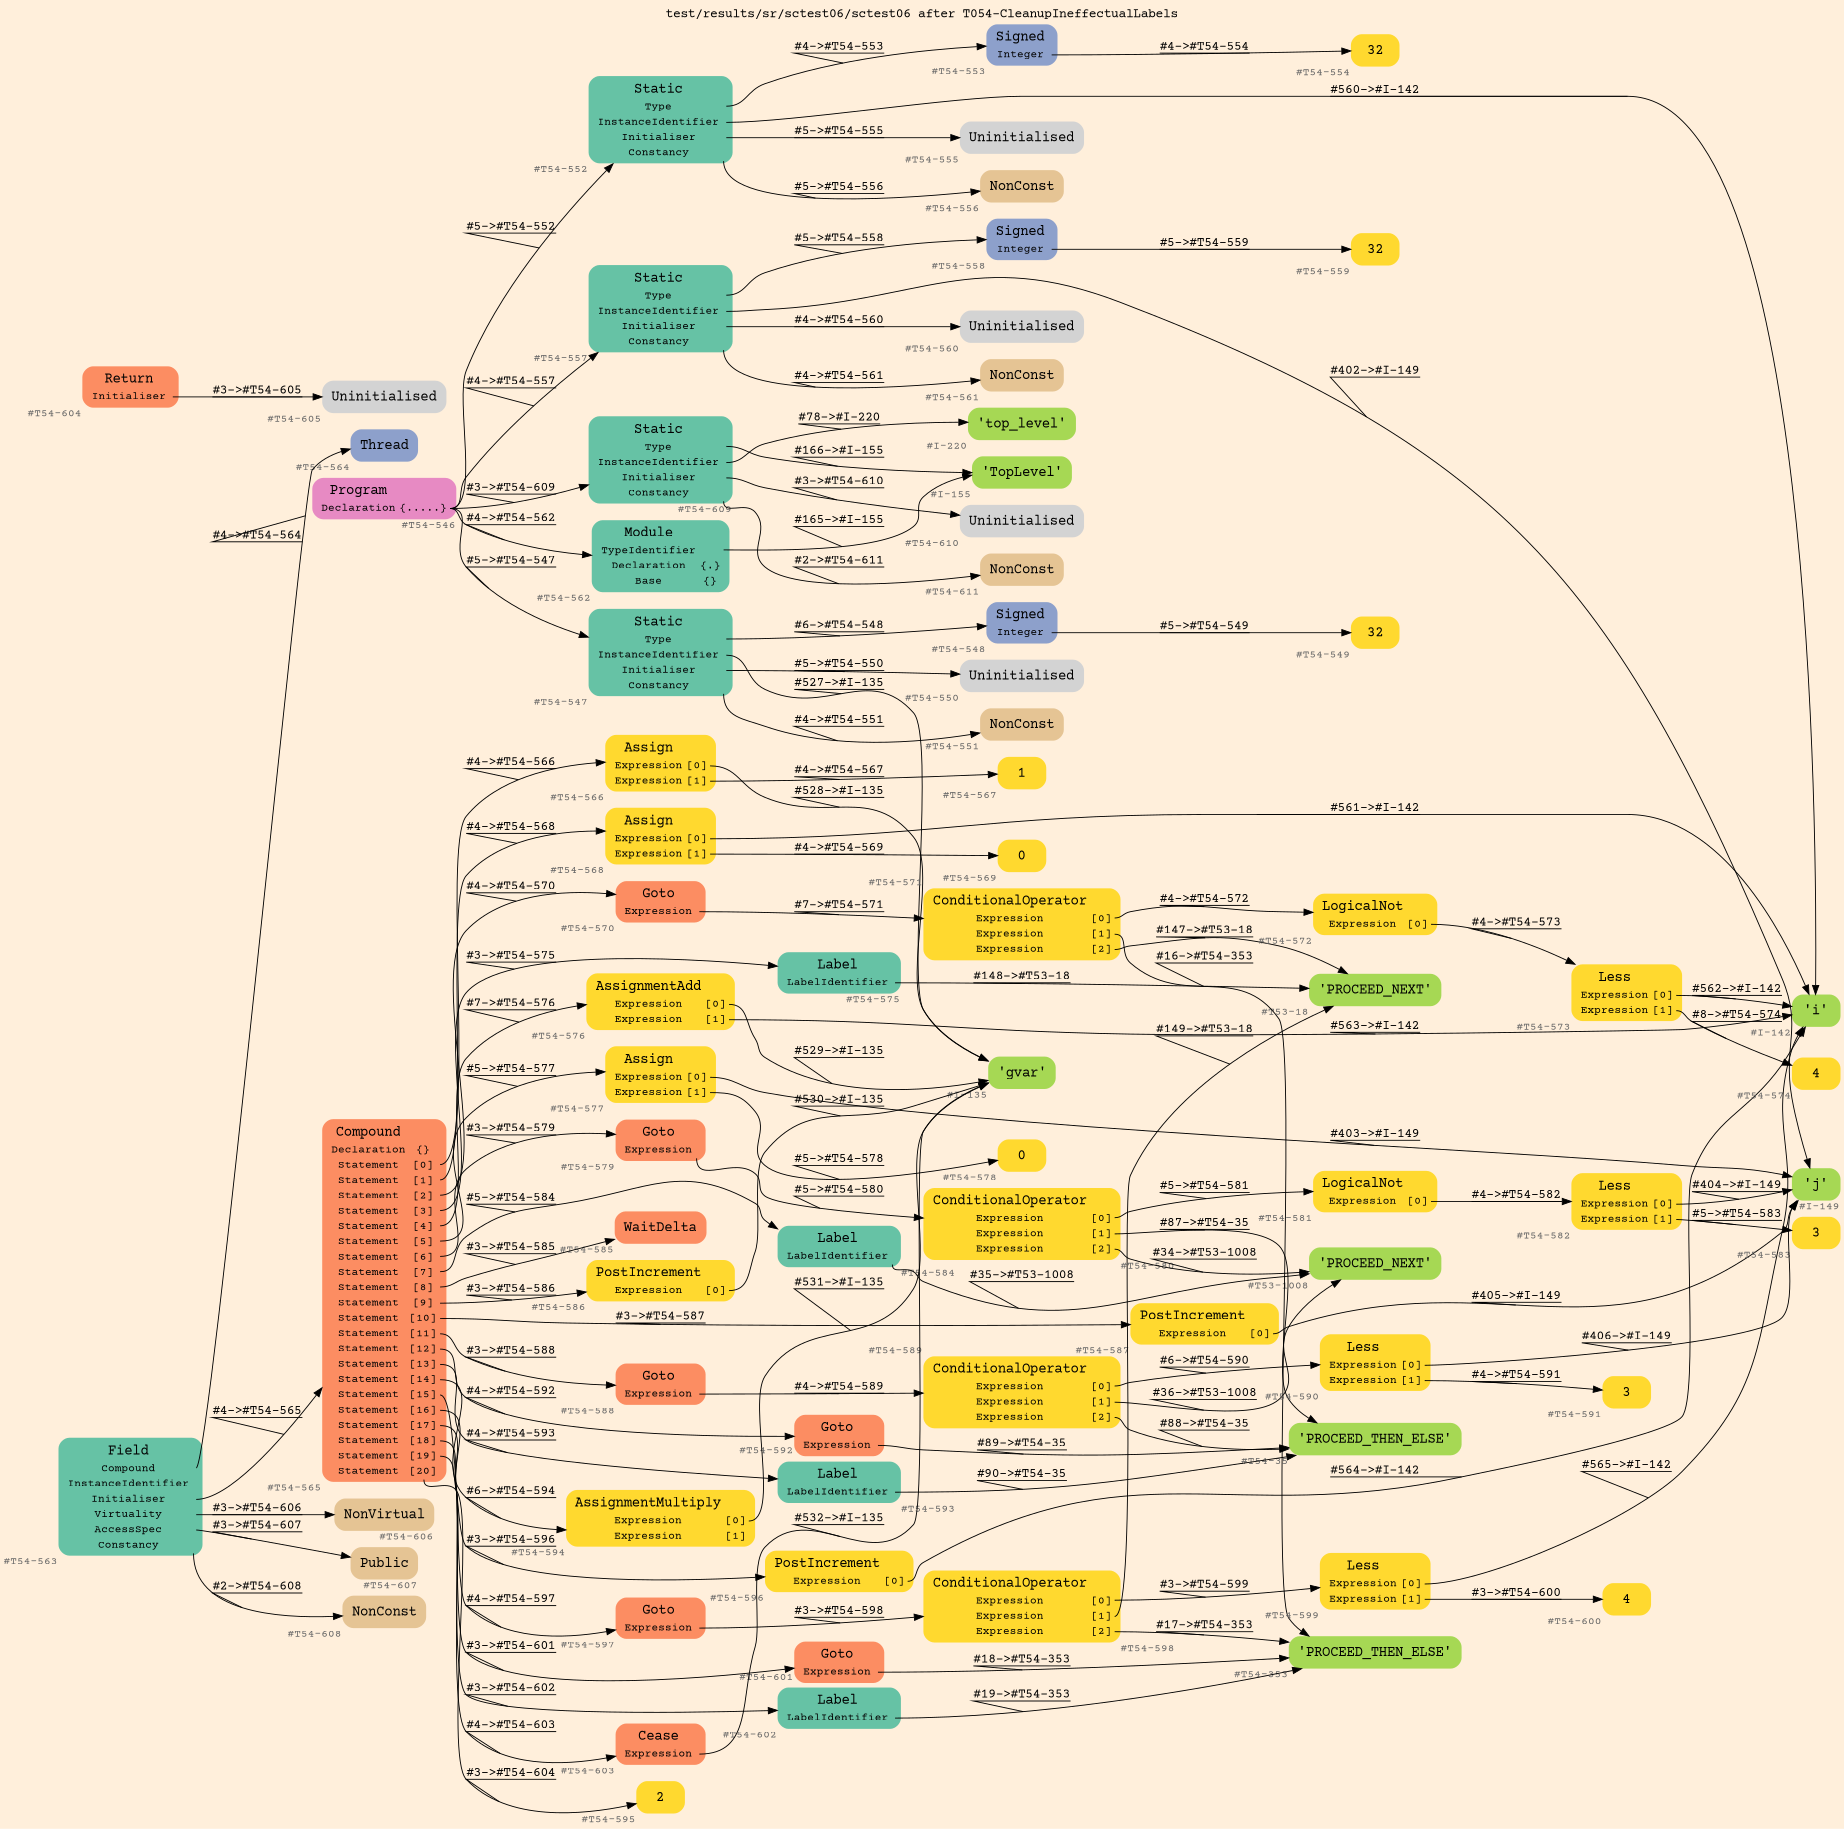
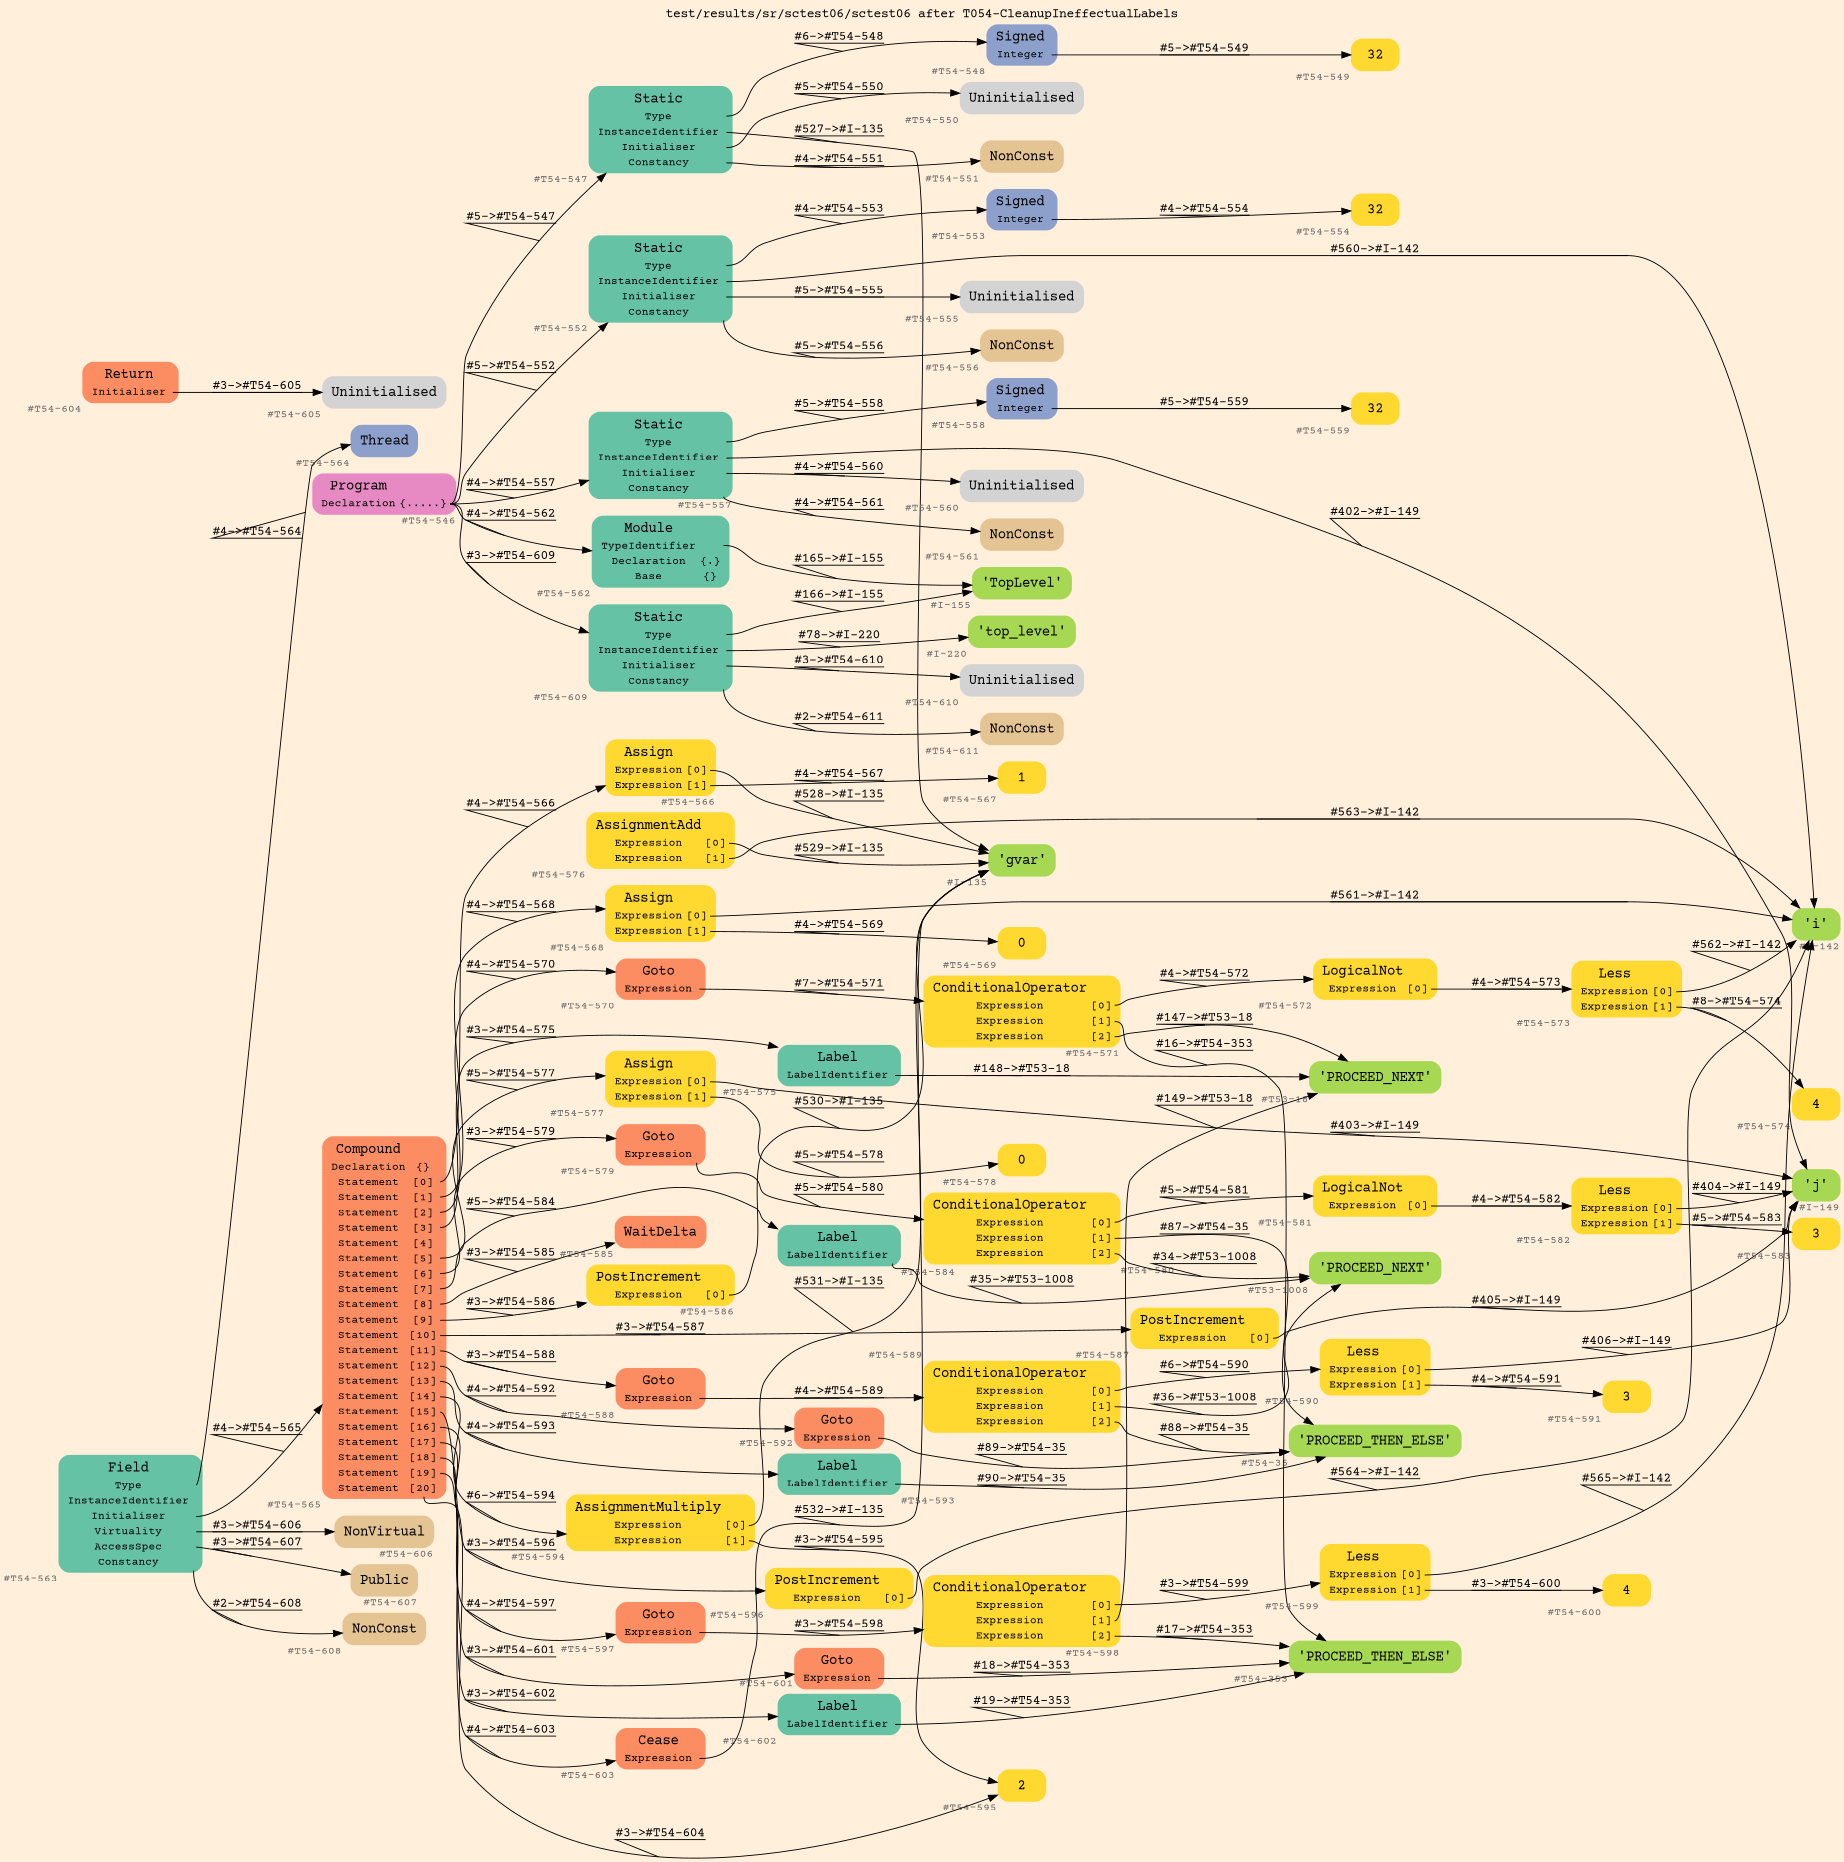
(465, 1061) -> none
(129, 1468) -> (129, 1485)
none -> (923, 1609)
